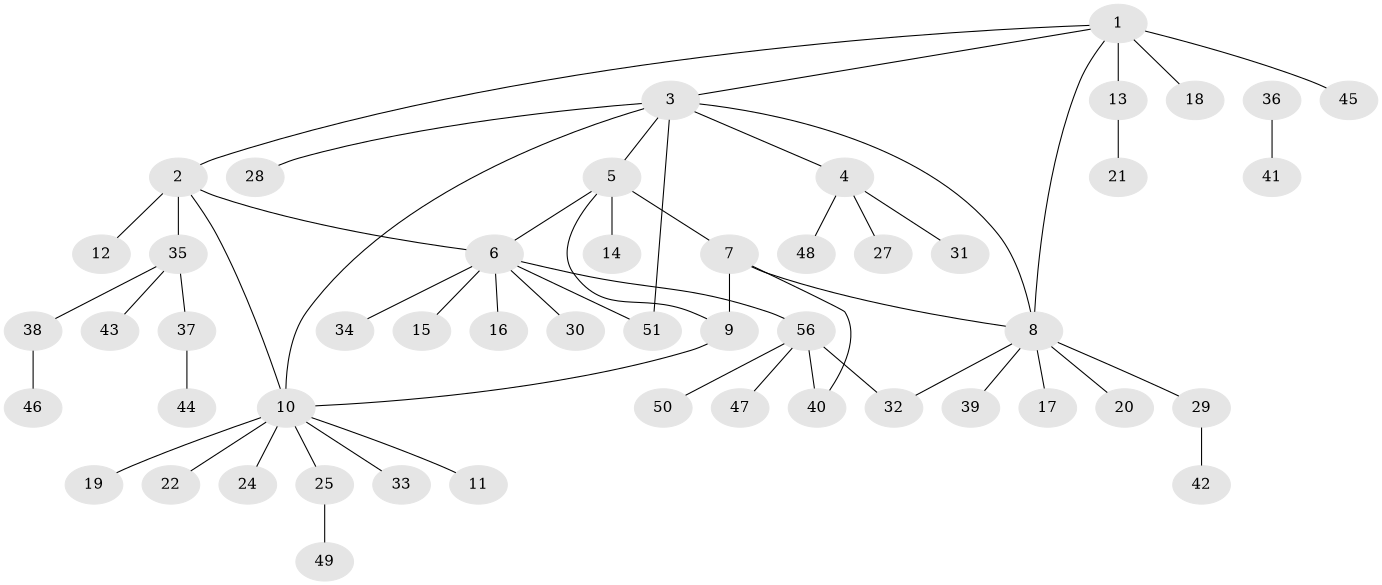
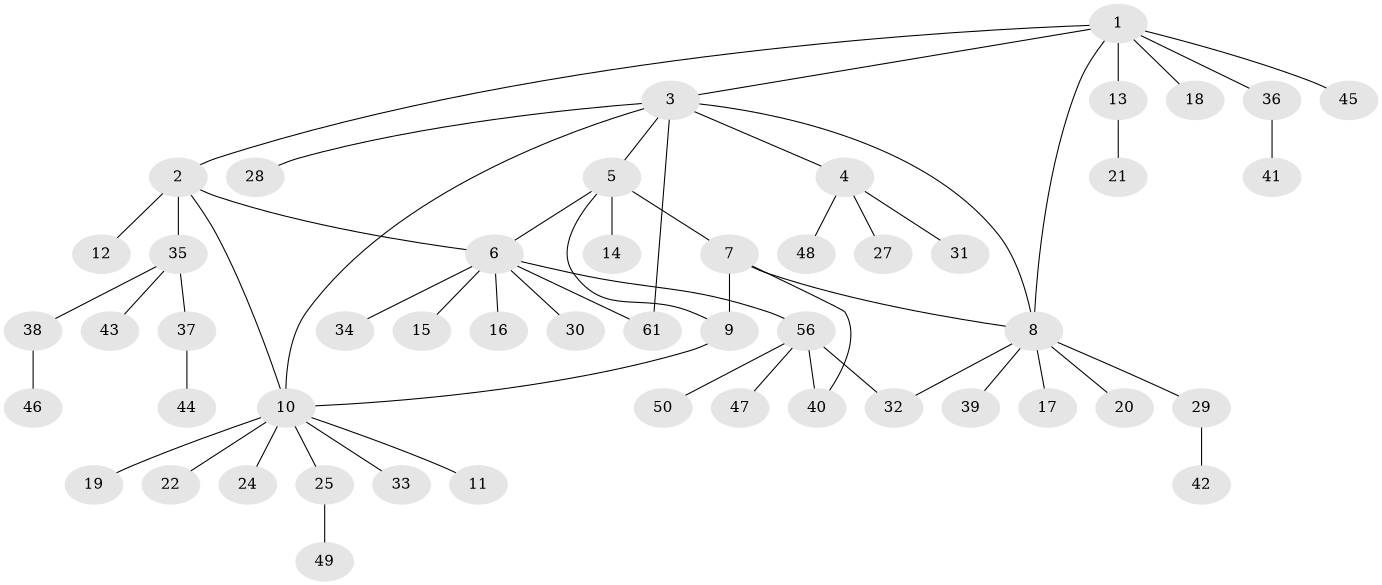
none -> (1195, 62)
(653, 331) -> (653, 331)
